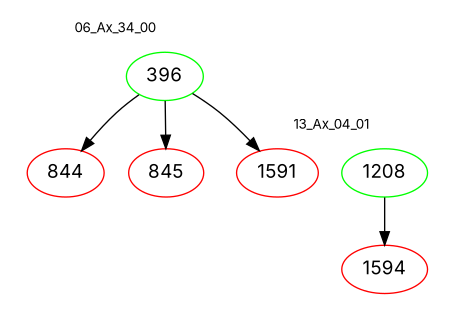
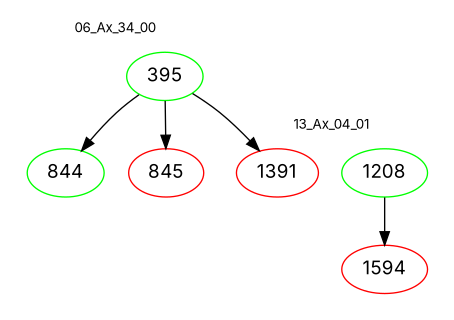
(165, 76) -> (165, 76)
(66, 173) -> (66, 173)
(277, 173) -> (277, 173)
